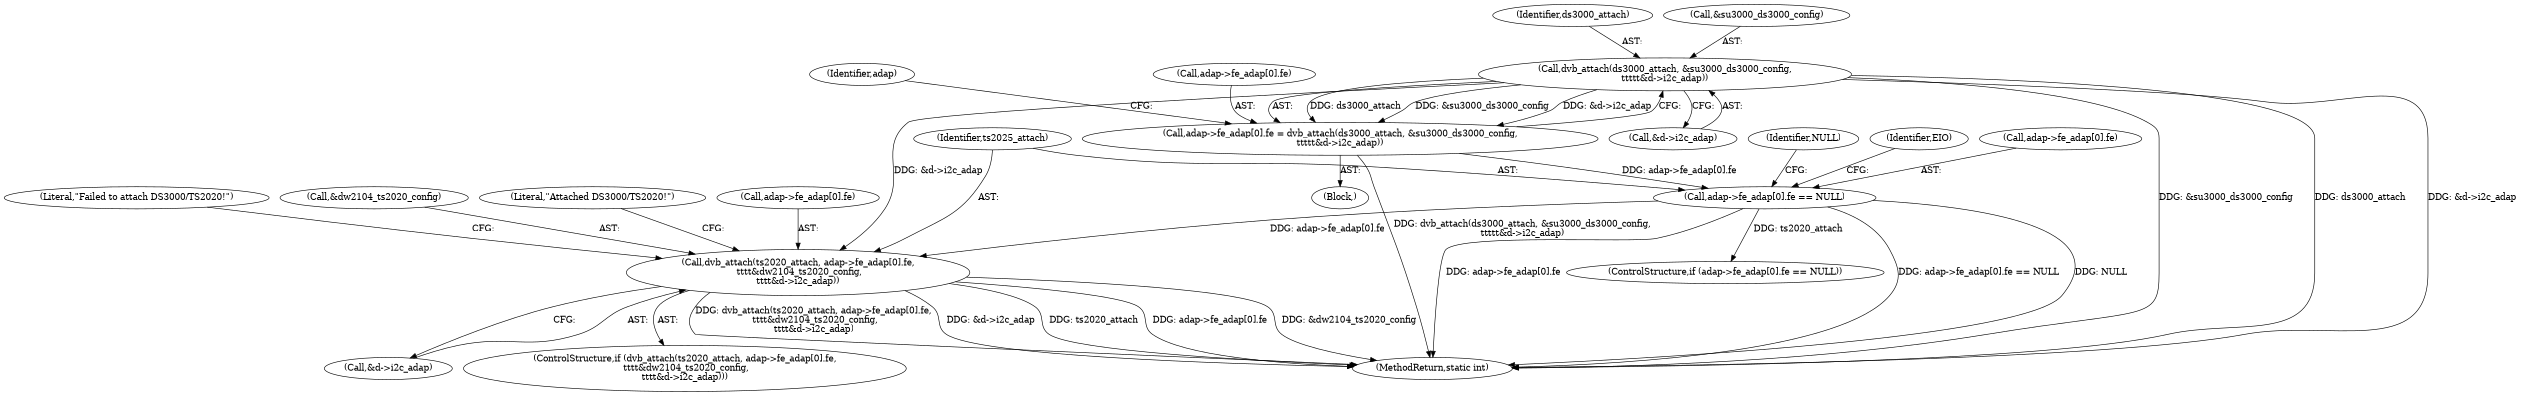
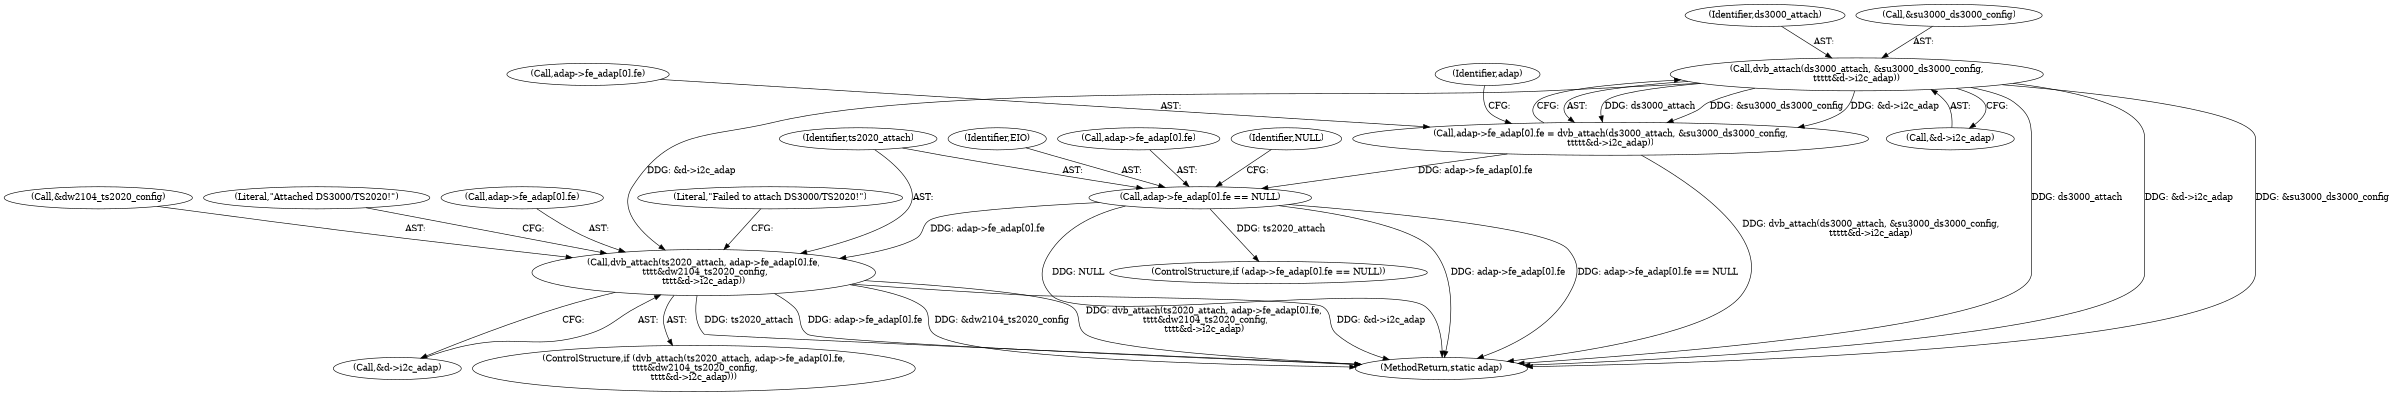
(993, 139) -> (858, 139)
(1859, 171) -> (1133, 171)
(1340, 198) -> none
(1432, 368) -> (1441, 368)
